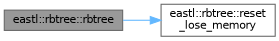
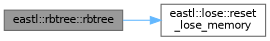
(218, 20) -> (213, 20)
